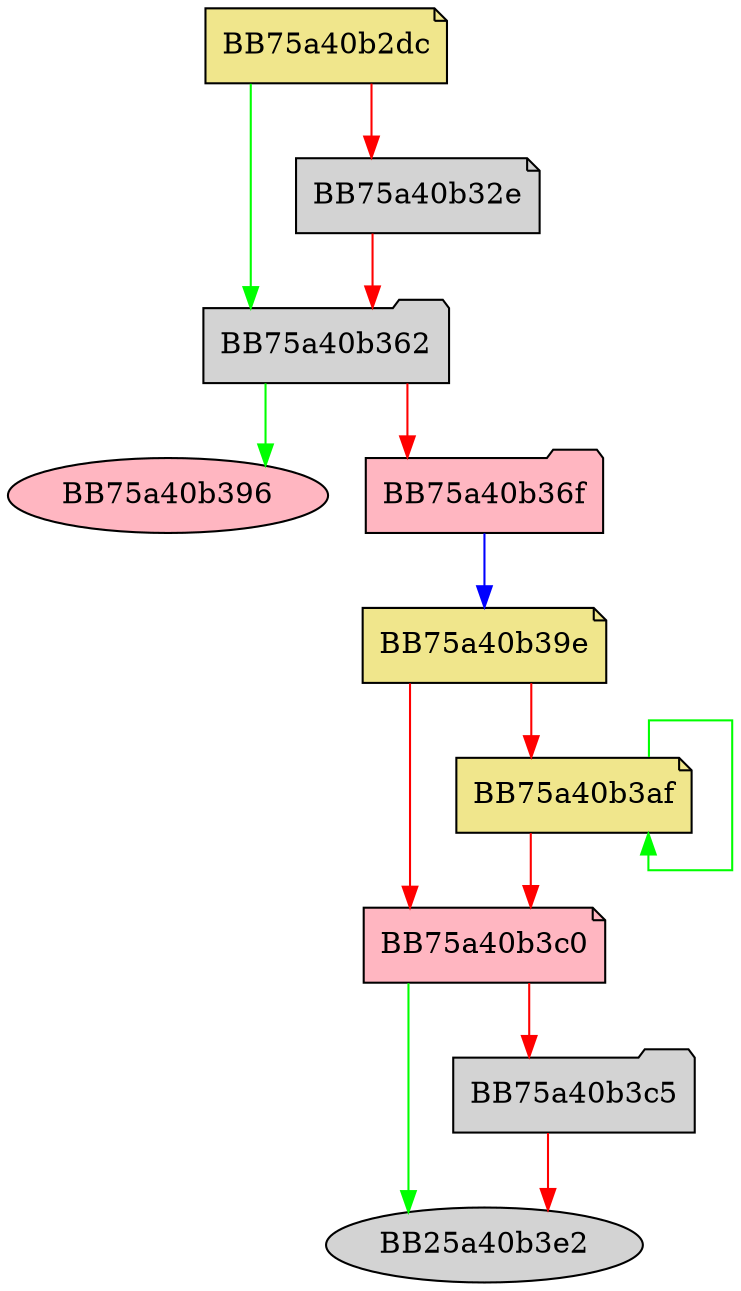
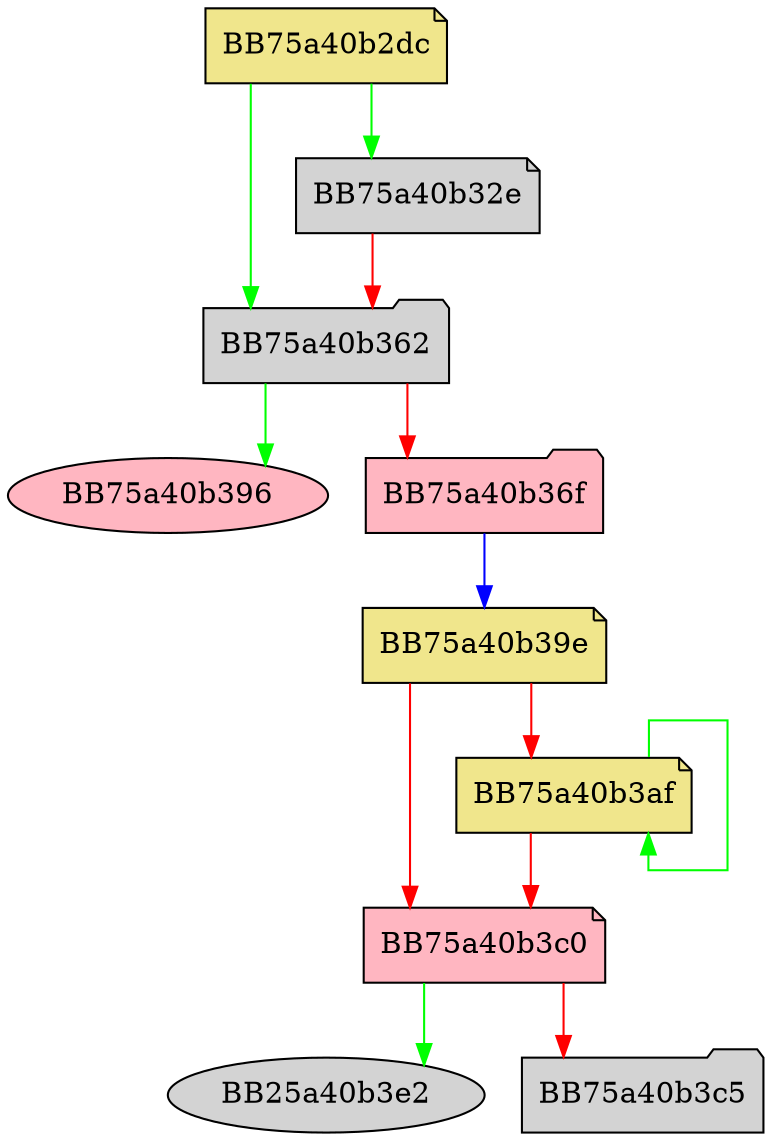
(372, 110) -> (372, 110)
(548, 1161) -> none
